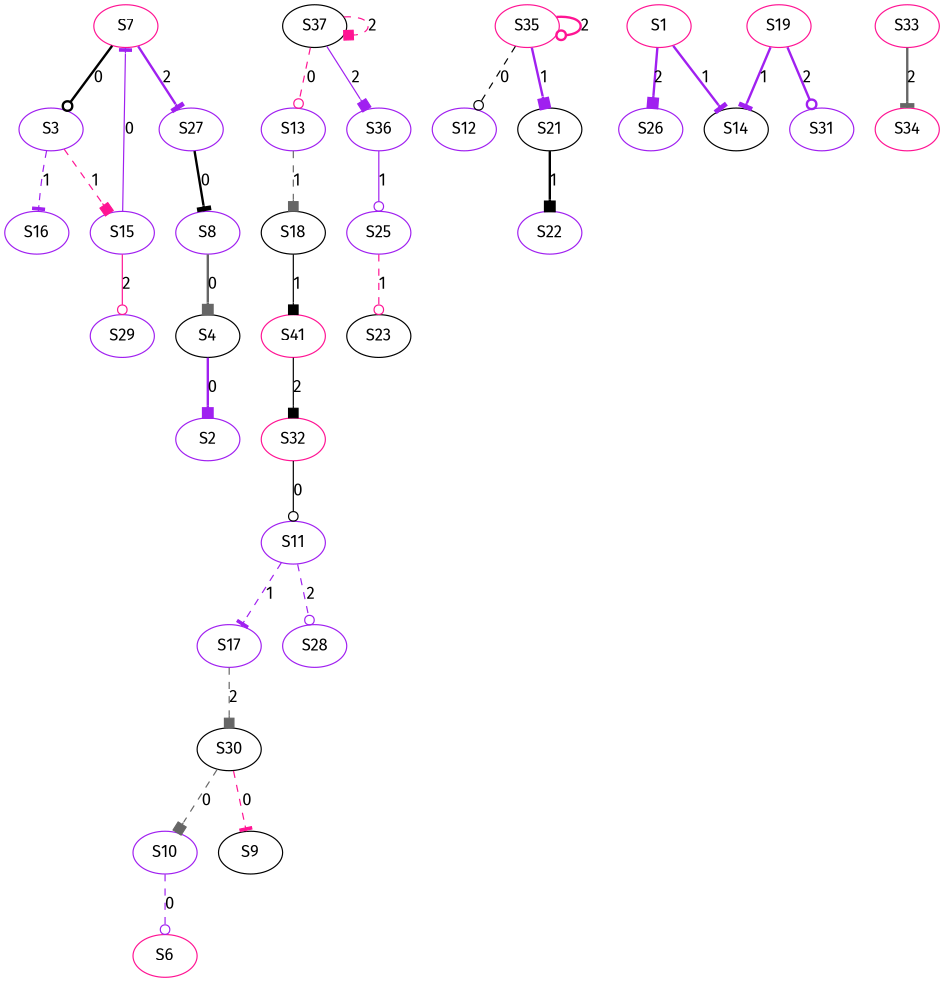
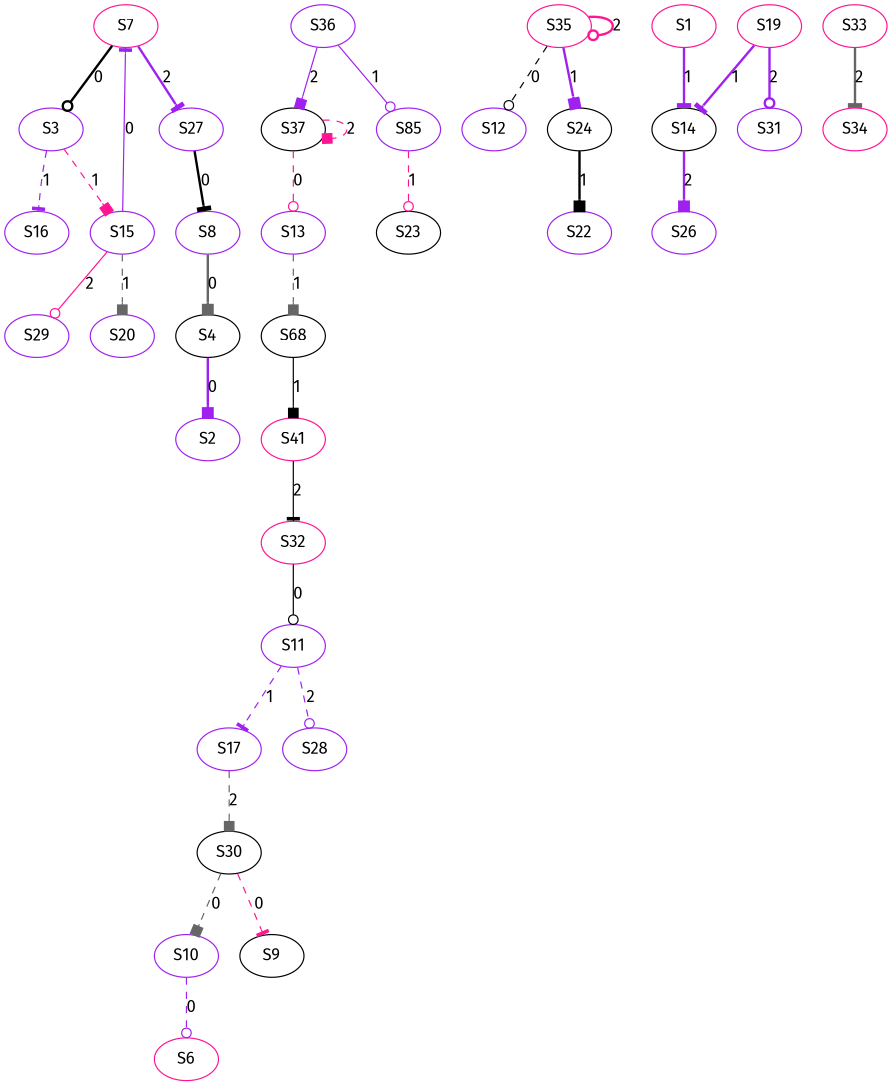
(655, 72) -> (684, 175)
(343, 73) -> (310, 72)
(550, 129) -> (580, 129)
(293, 233) -> (293, 336)
(379, 233) -> (408, 129)
none -> (122, 336)
(293, 382) -> (293, 488)
